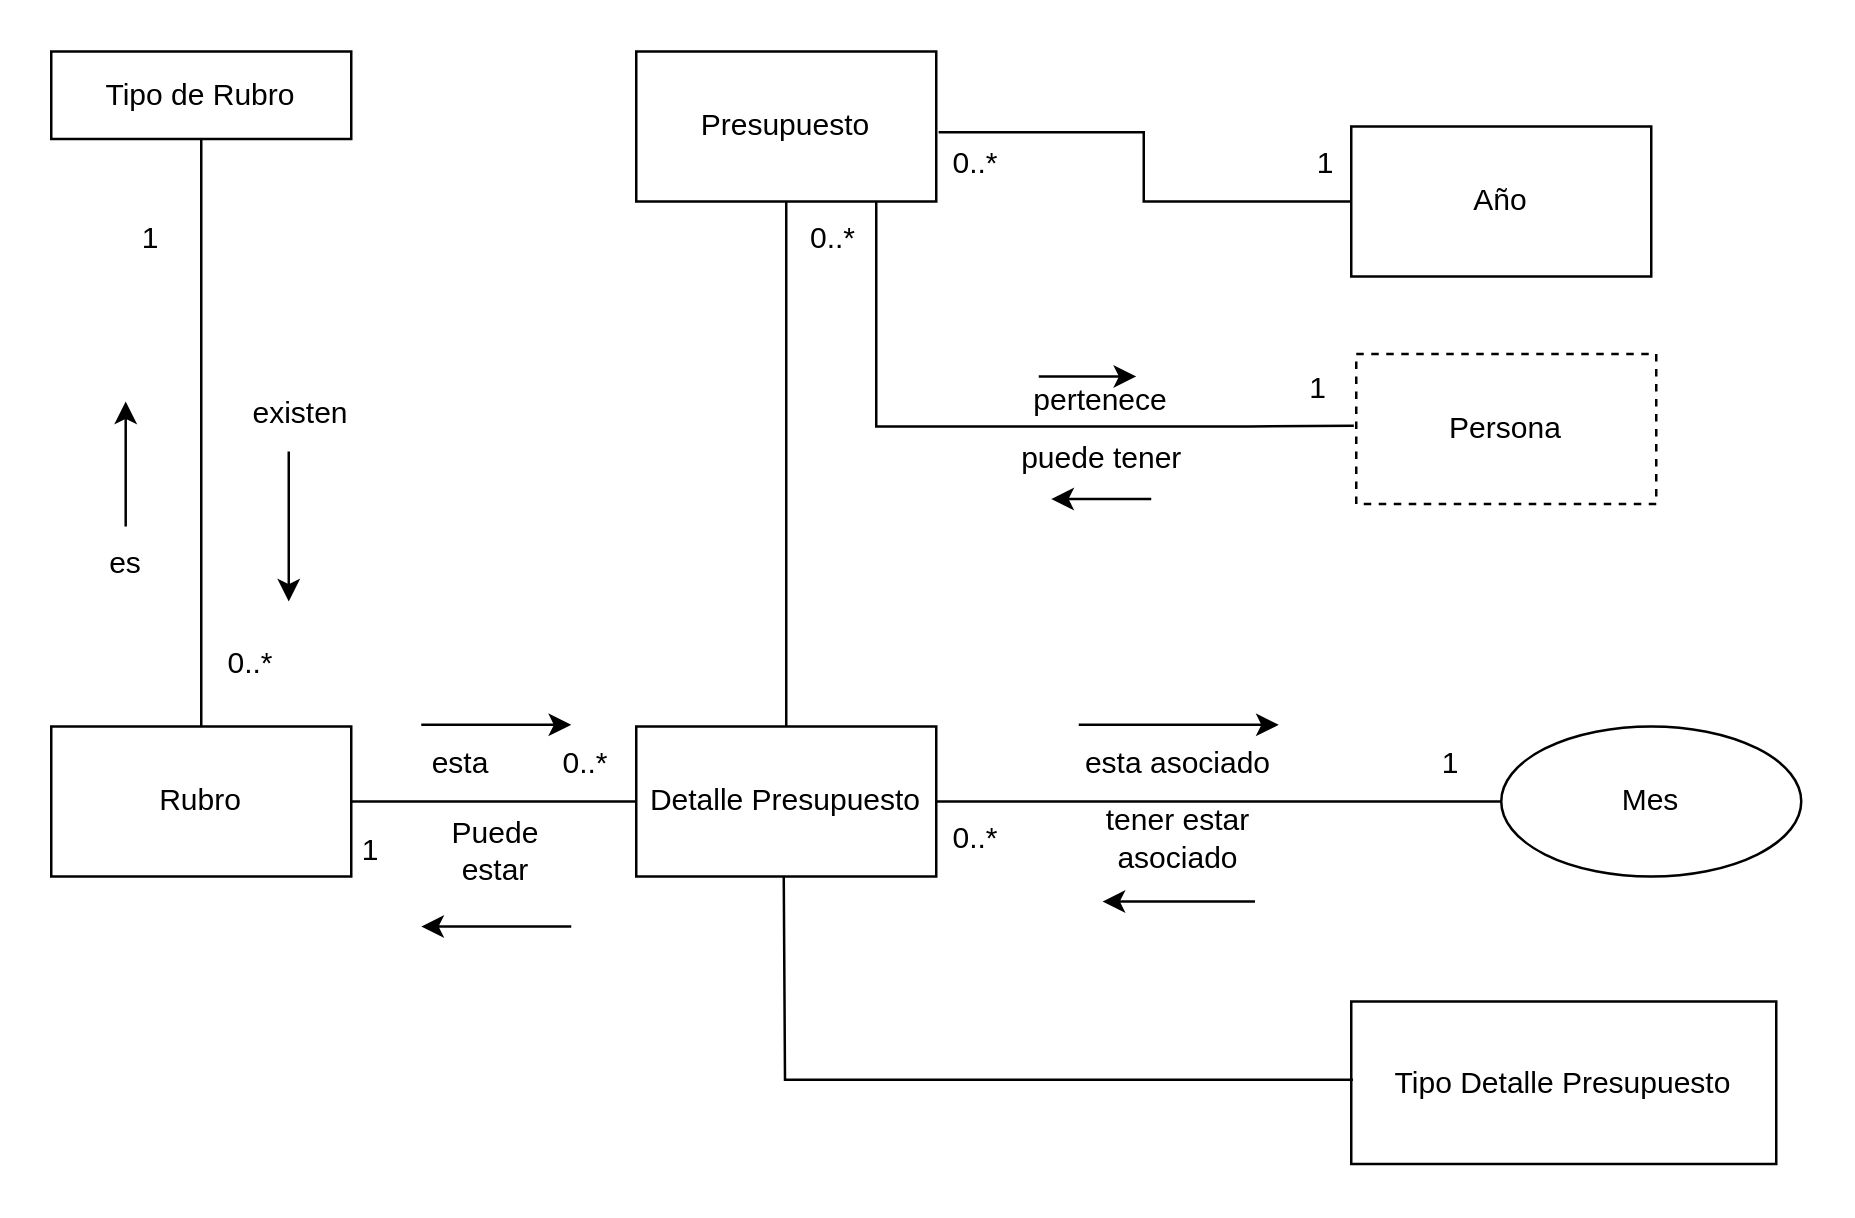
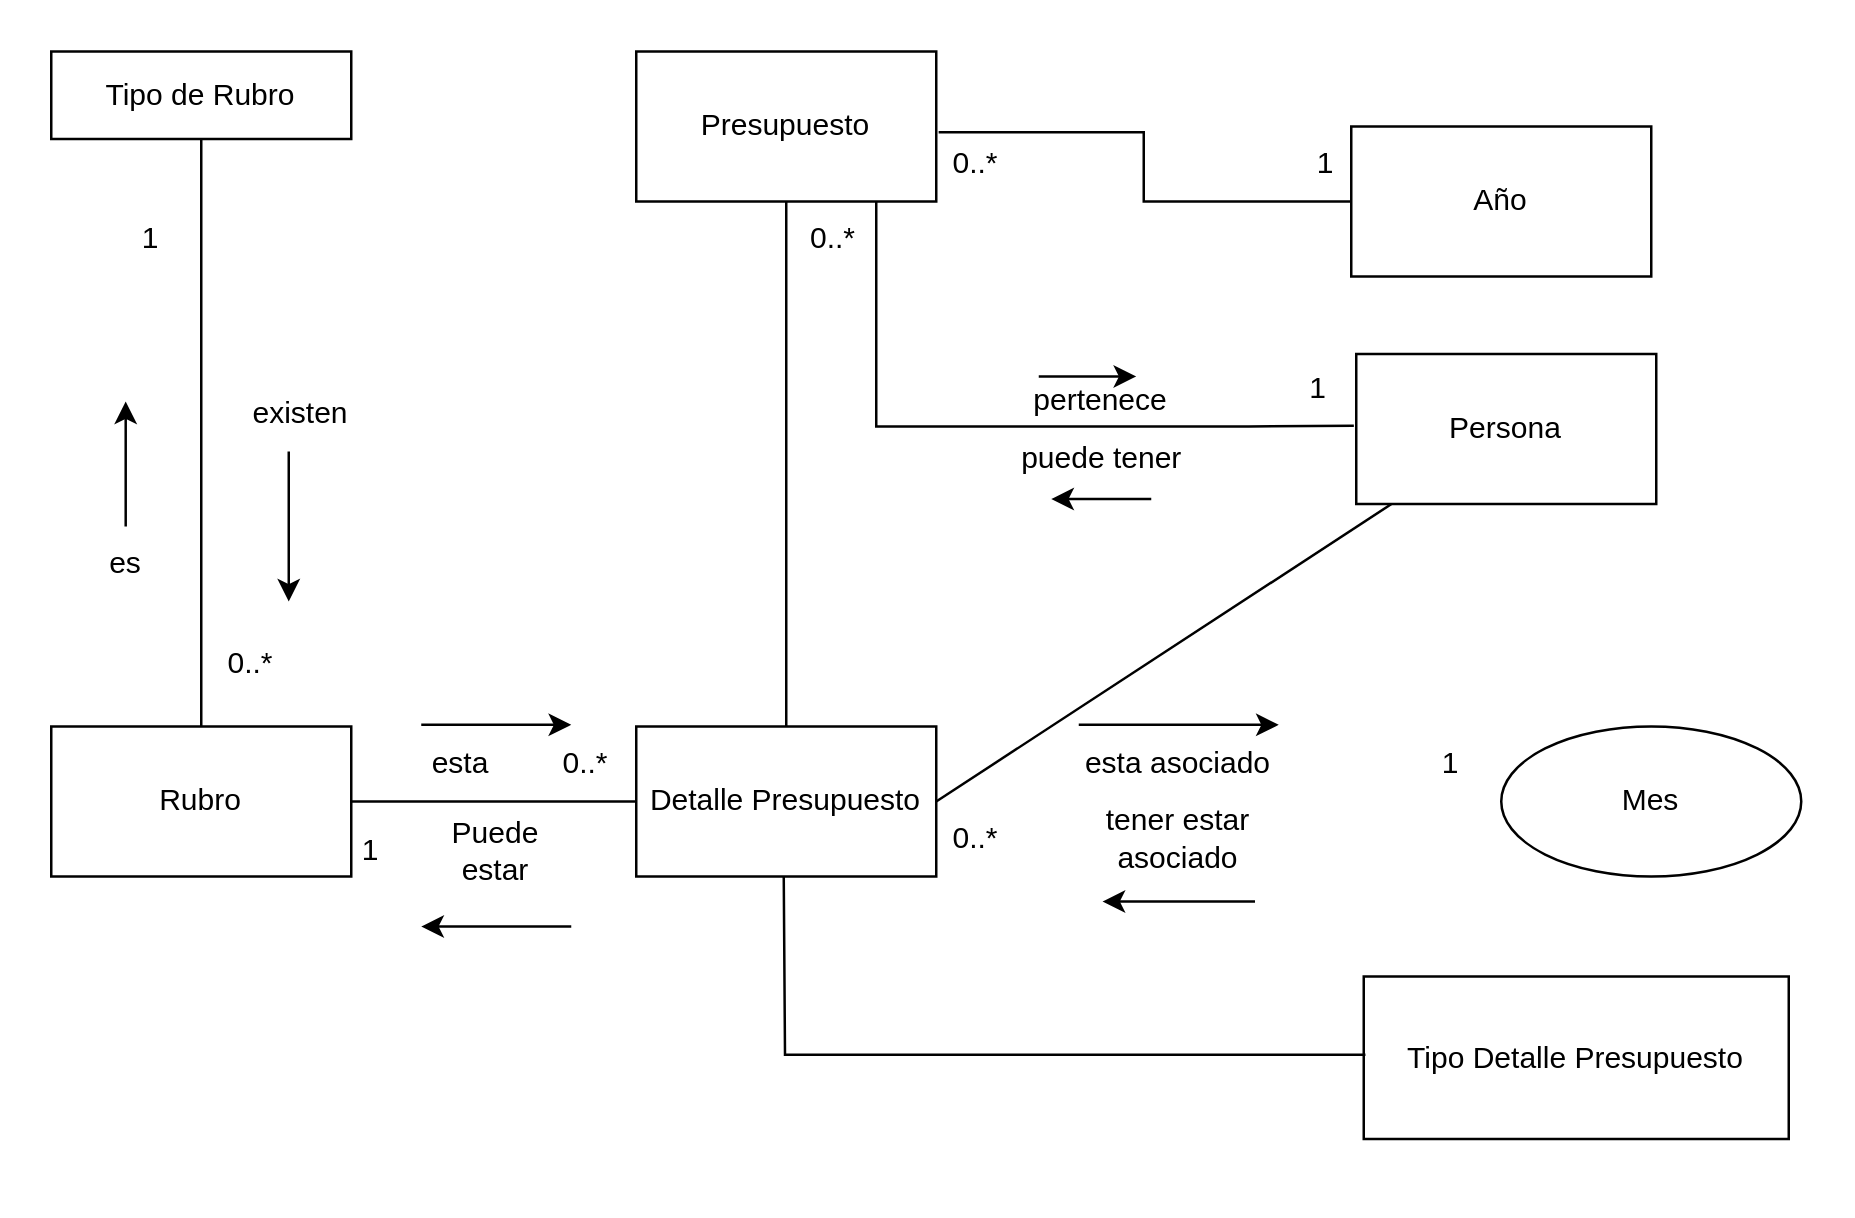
(1506, 429) -> (1506, 429)
(1218, 801) -> (1163, 653)
(1564, 1083) -> (1576, 1058)
